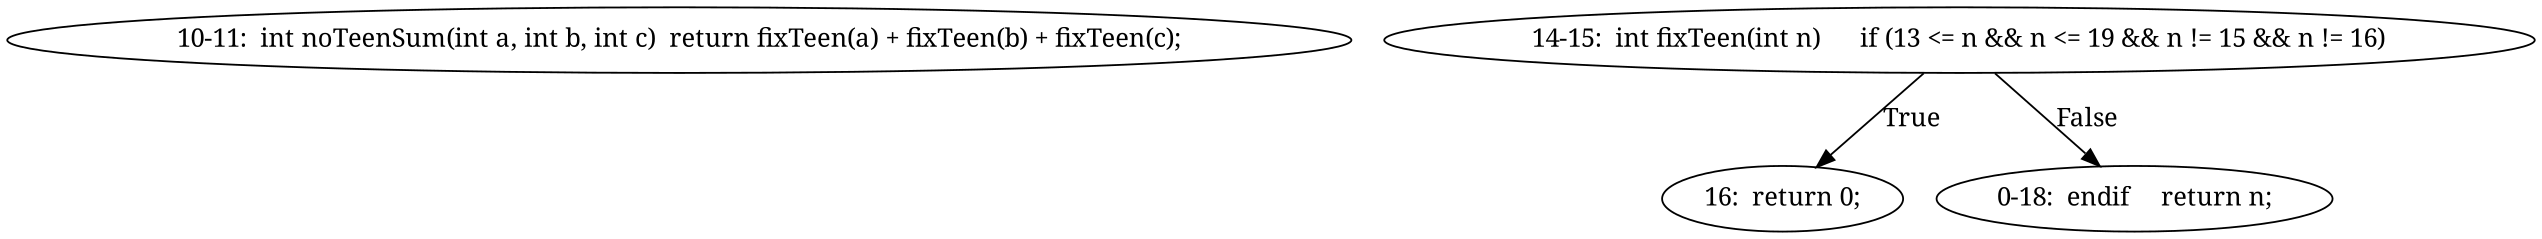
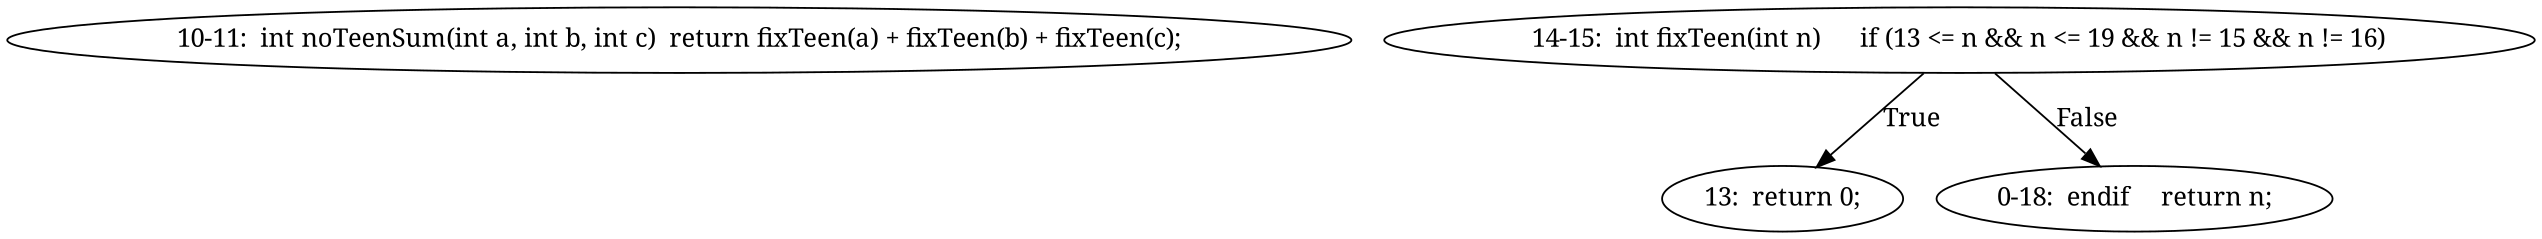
(1783, 199) -> (1783, 199)
